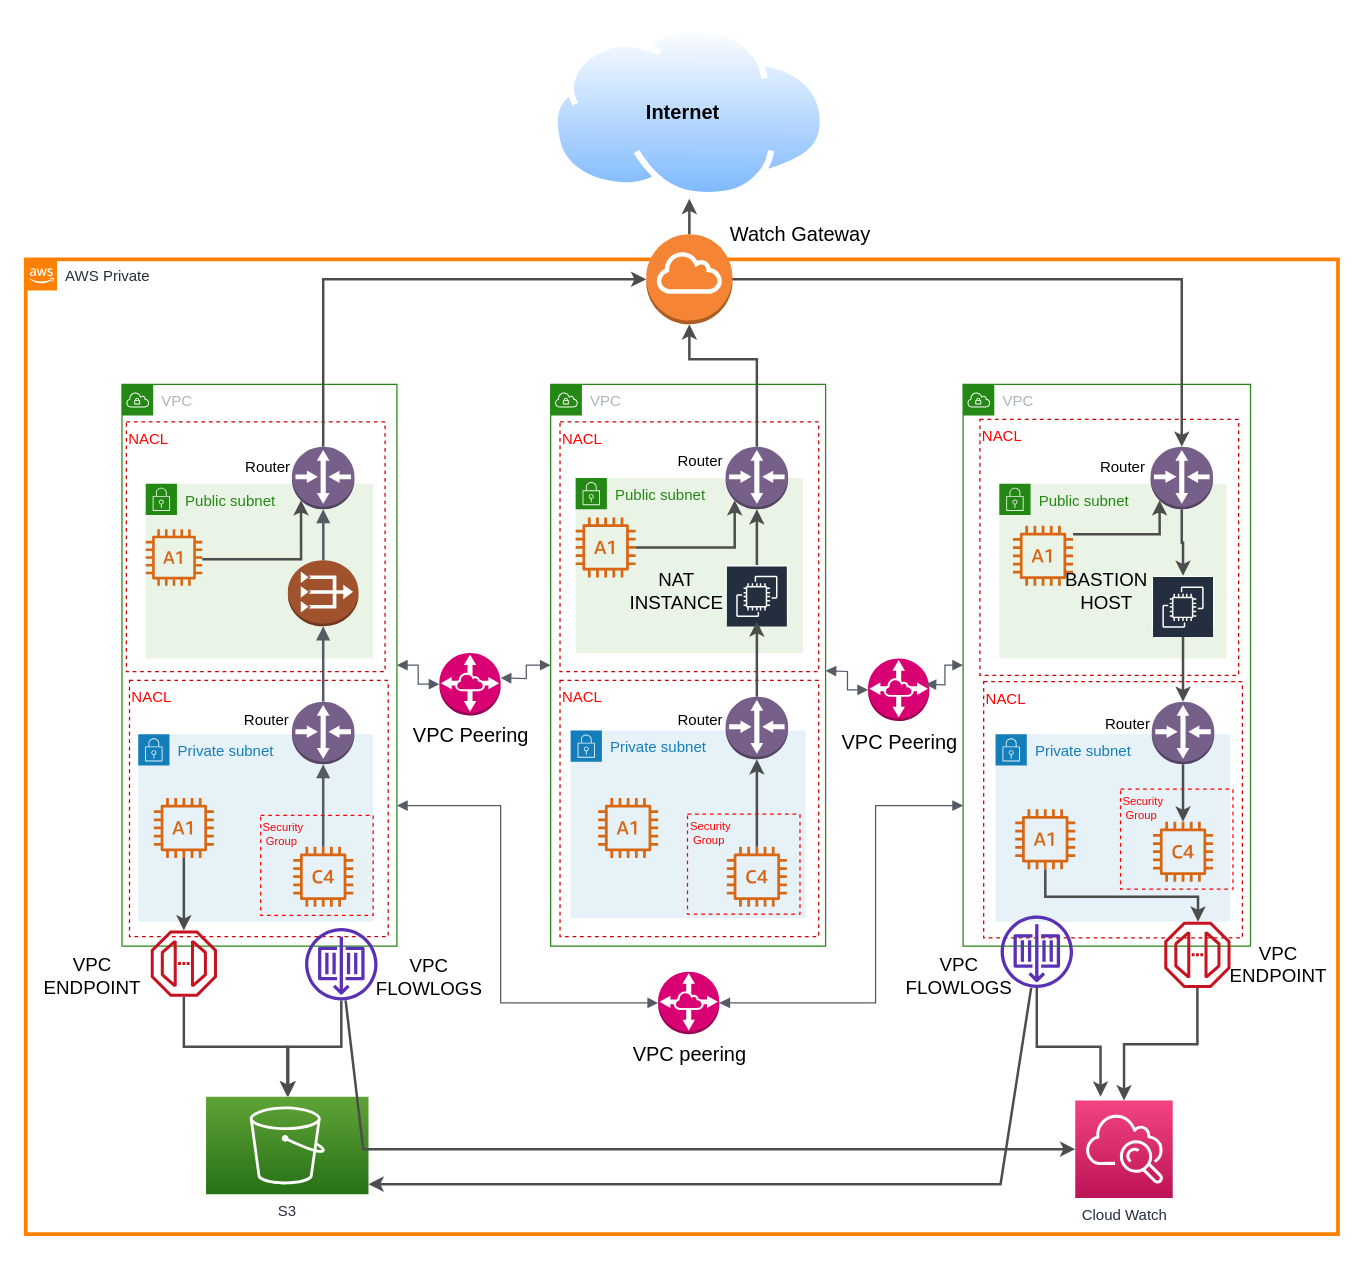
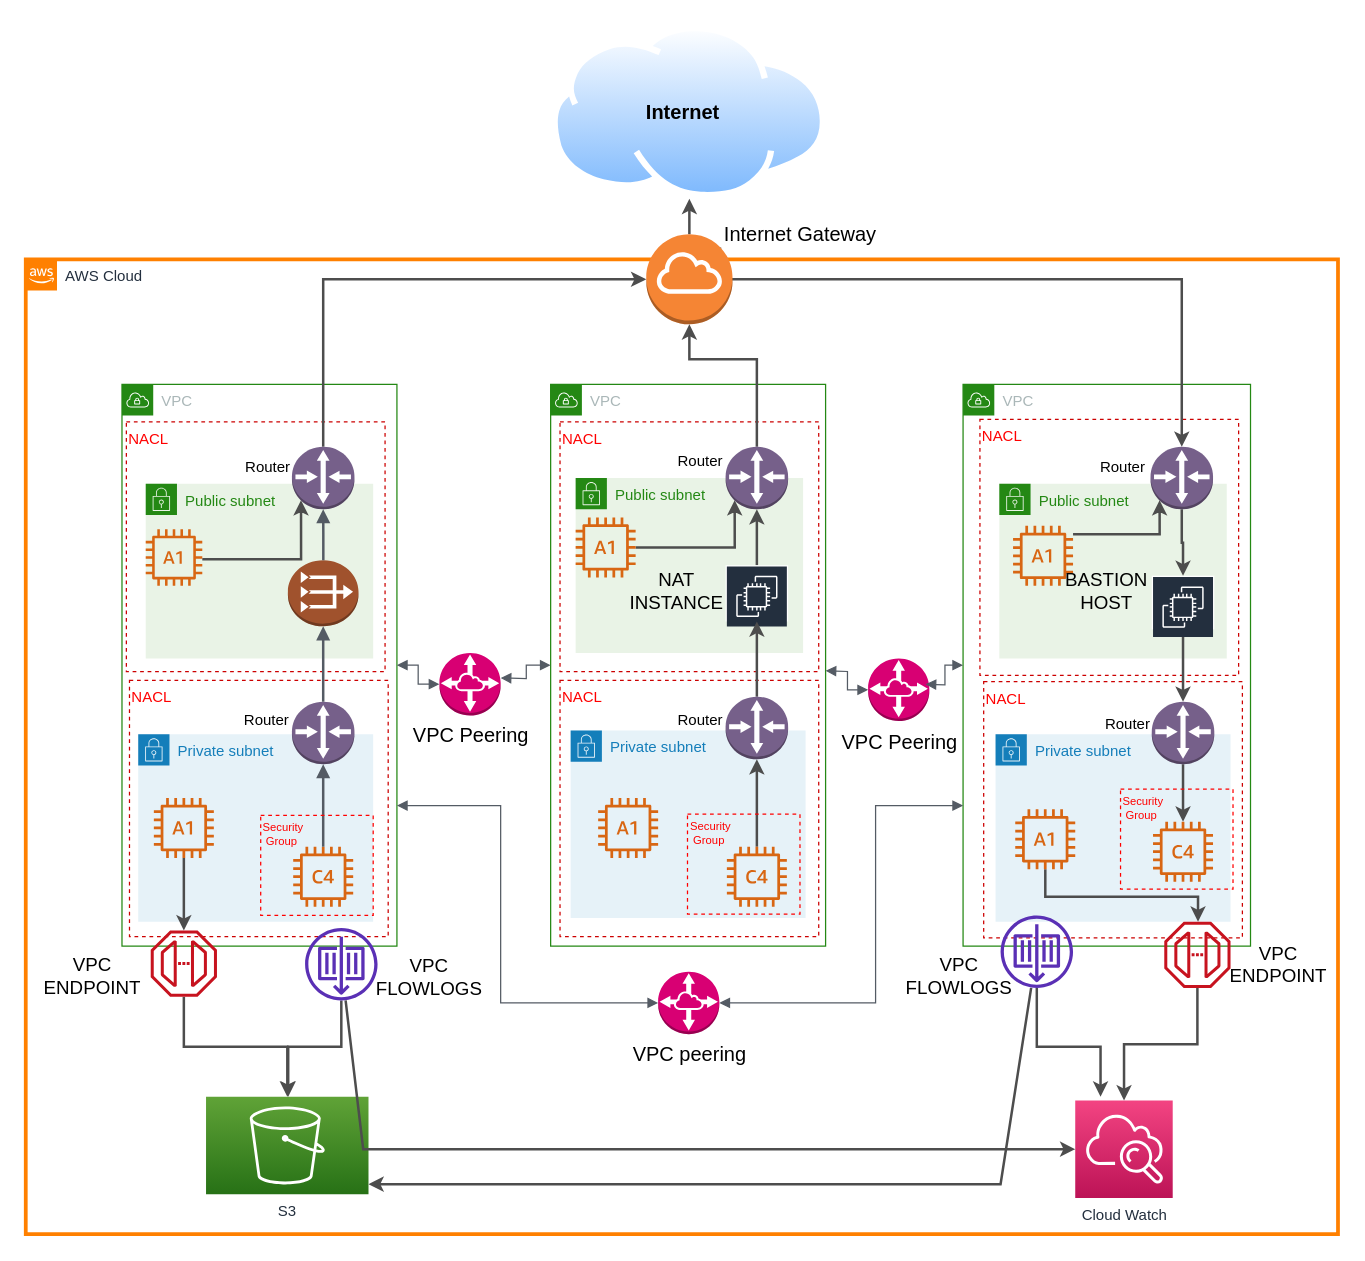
(801, 234) -> (801, 234)
(108, 277) -> (100, 277)
